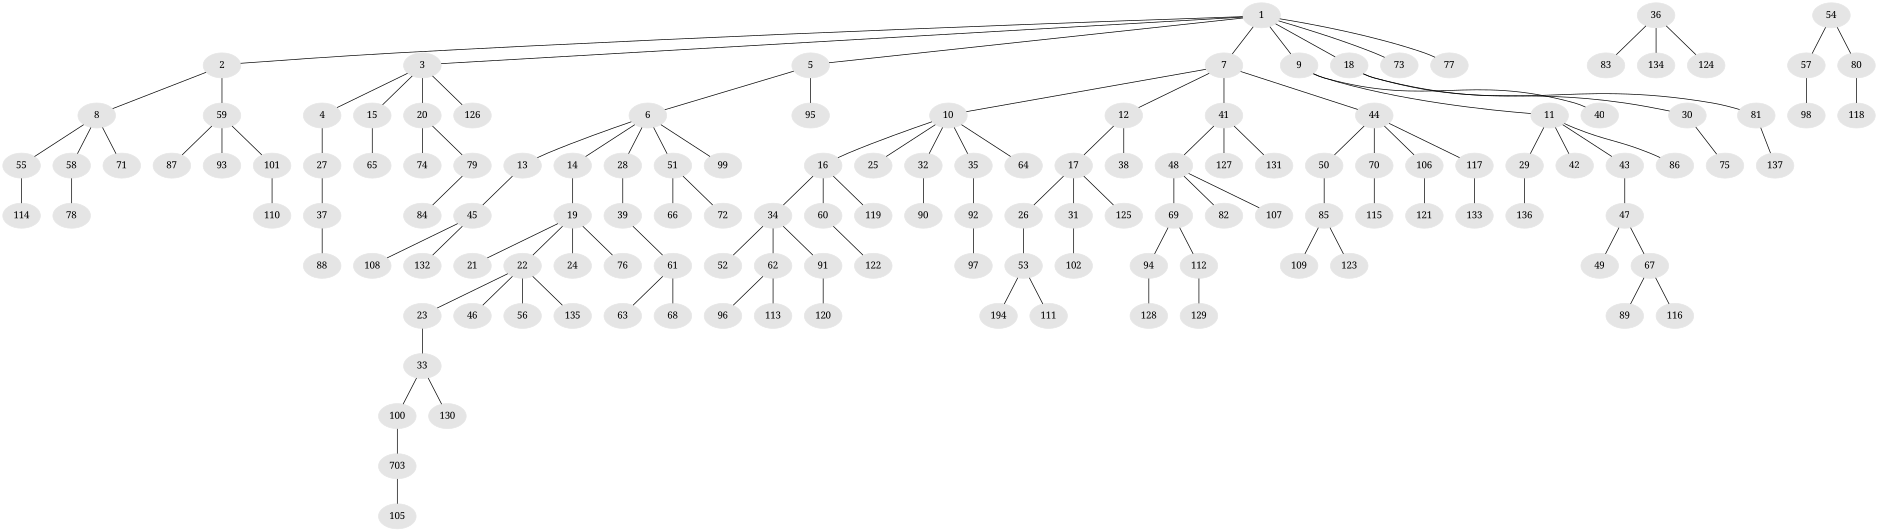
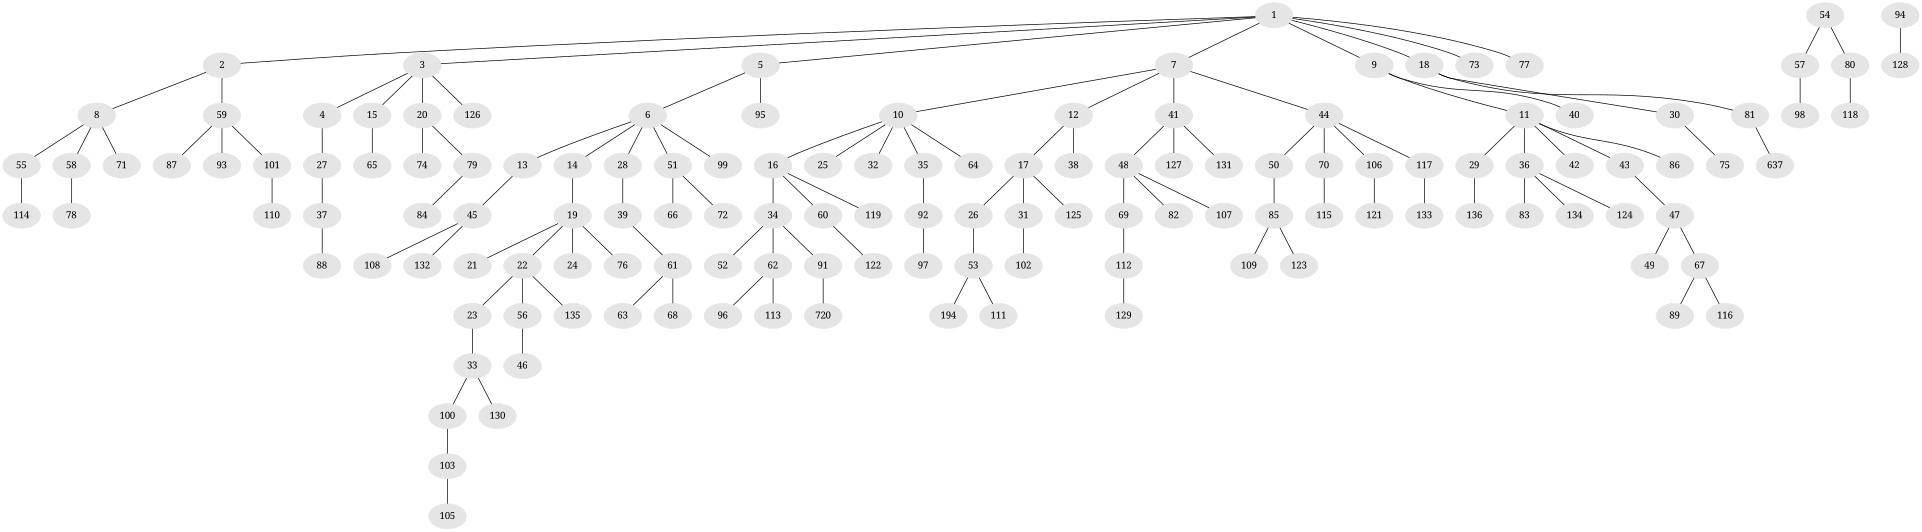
none -> (1525, 141)
(1775, 166) -> (1775, 166)
(923, 216) -> none
(1161, 241) -> none
(498, 291) -> (523, 341)
(823, 316) -> (823, 316)
(397, 466) -> (447, 466)
